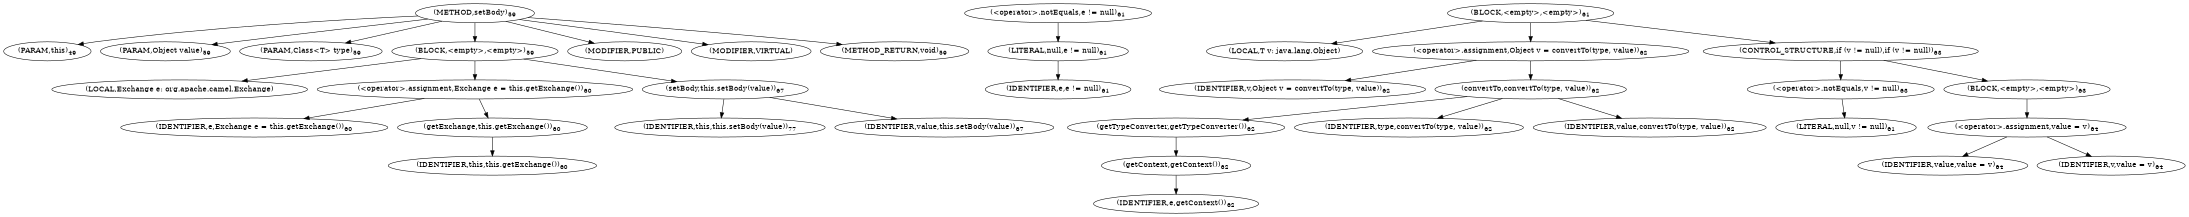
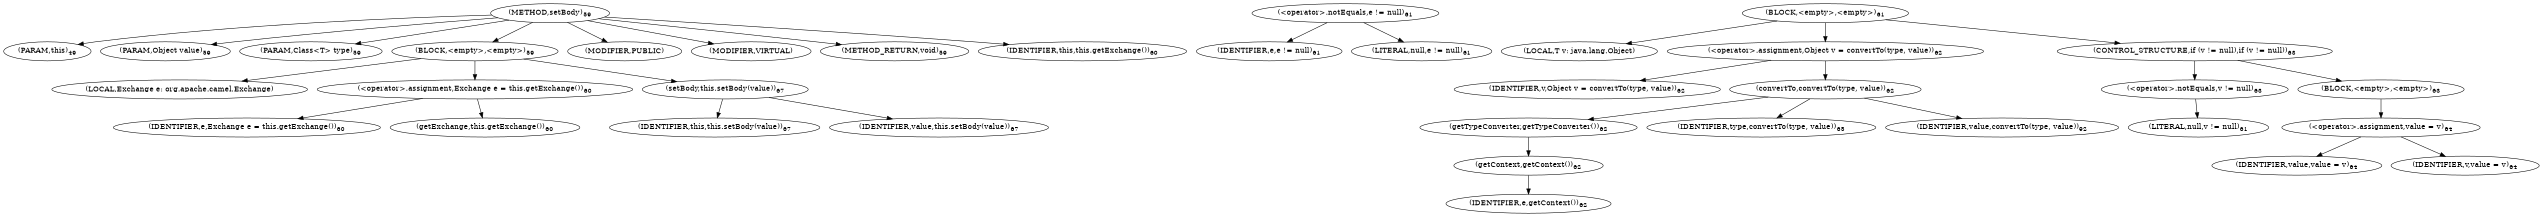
(1058, 68) -> (1310, 31)
(792, 127) -> (787, 127)
(1489, 127) -> (1841, 127)
(1731, 127) -> (2083, 127)
(492, 144) -> (804, 30)
